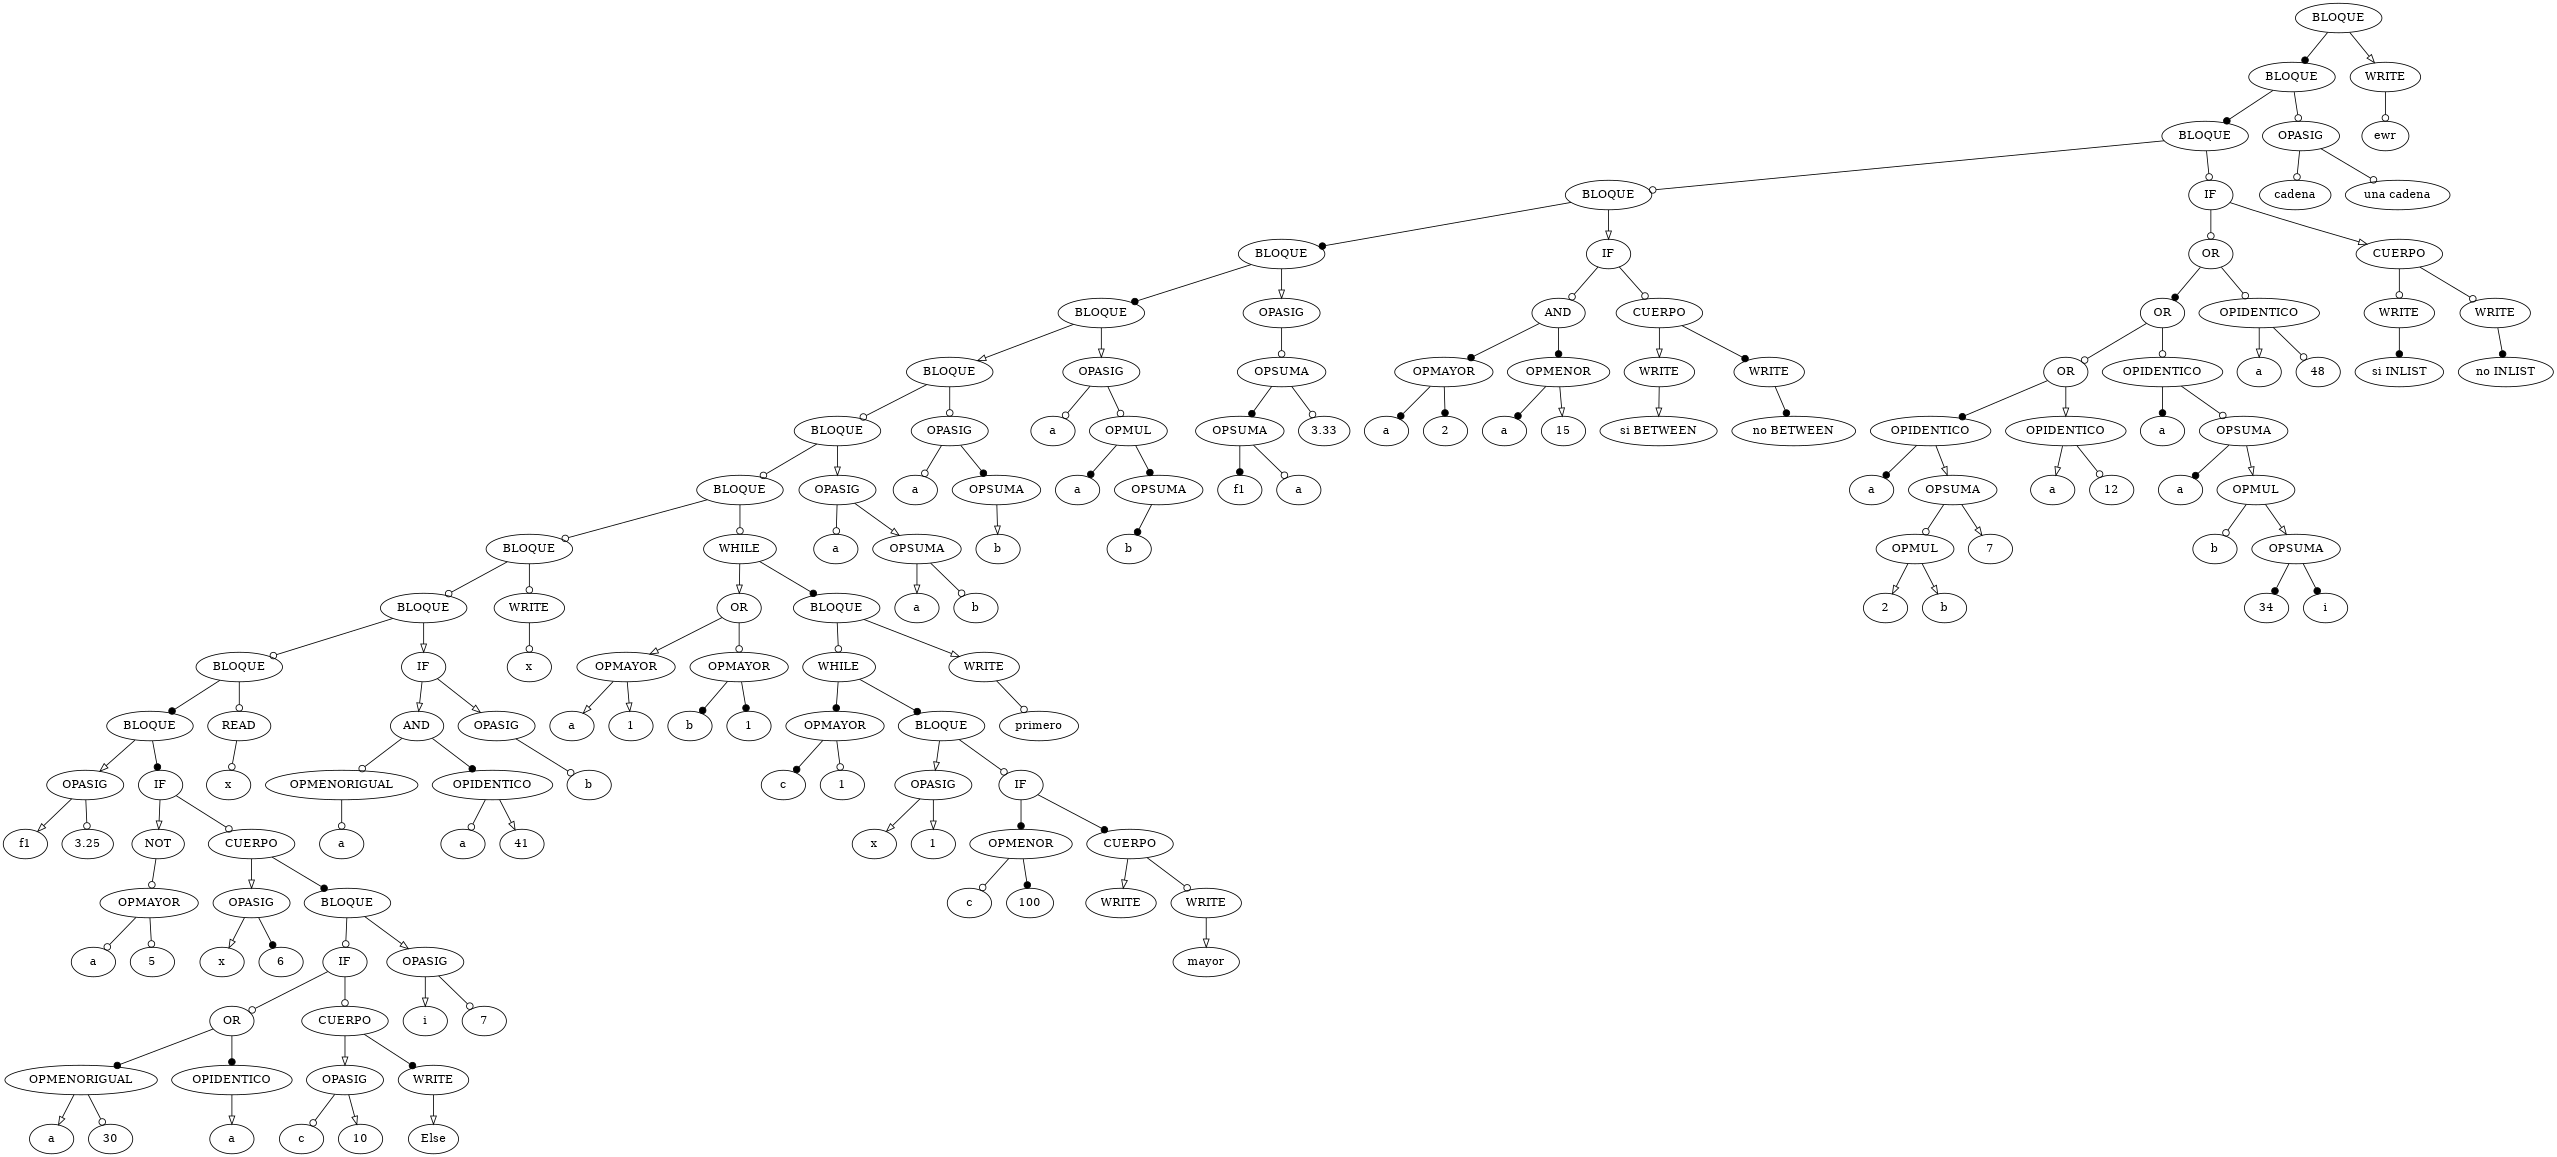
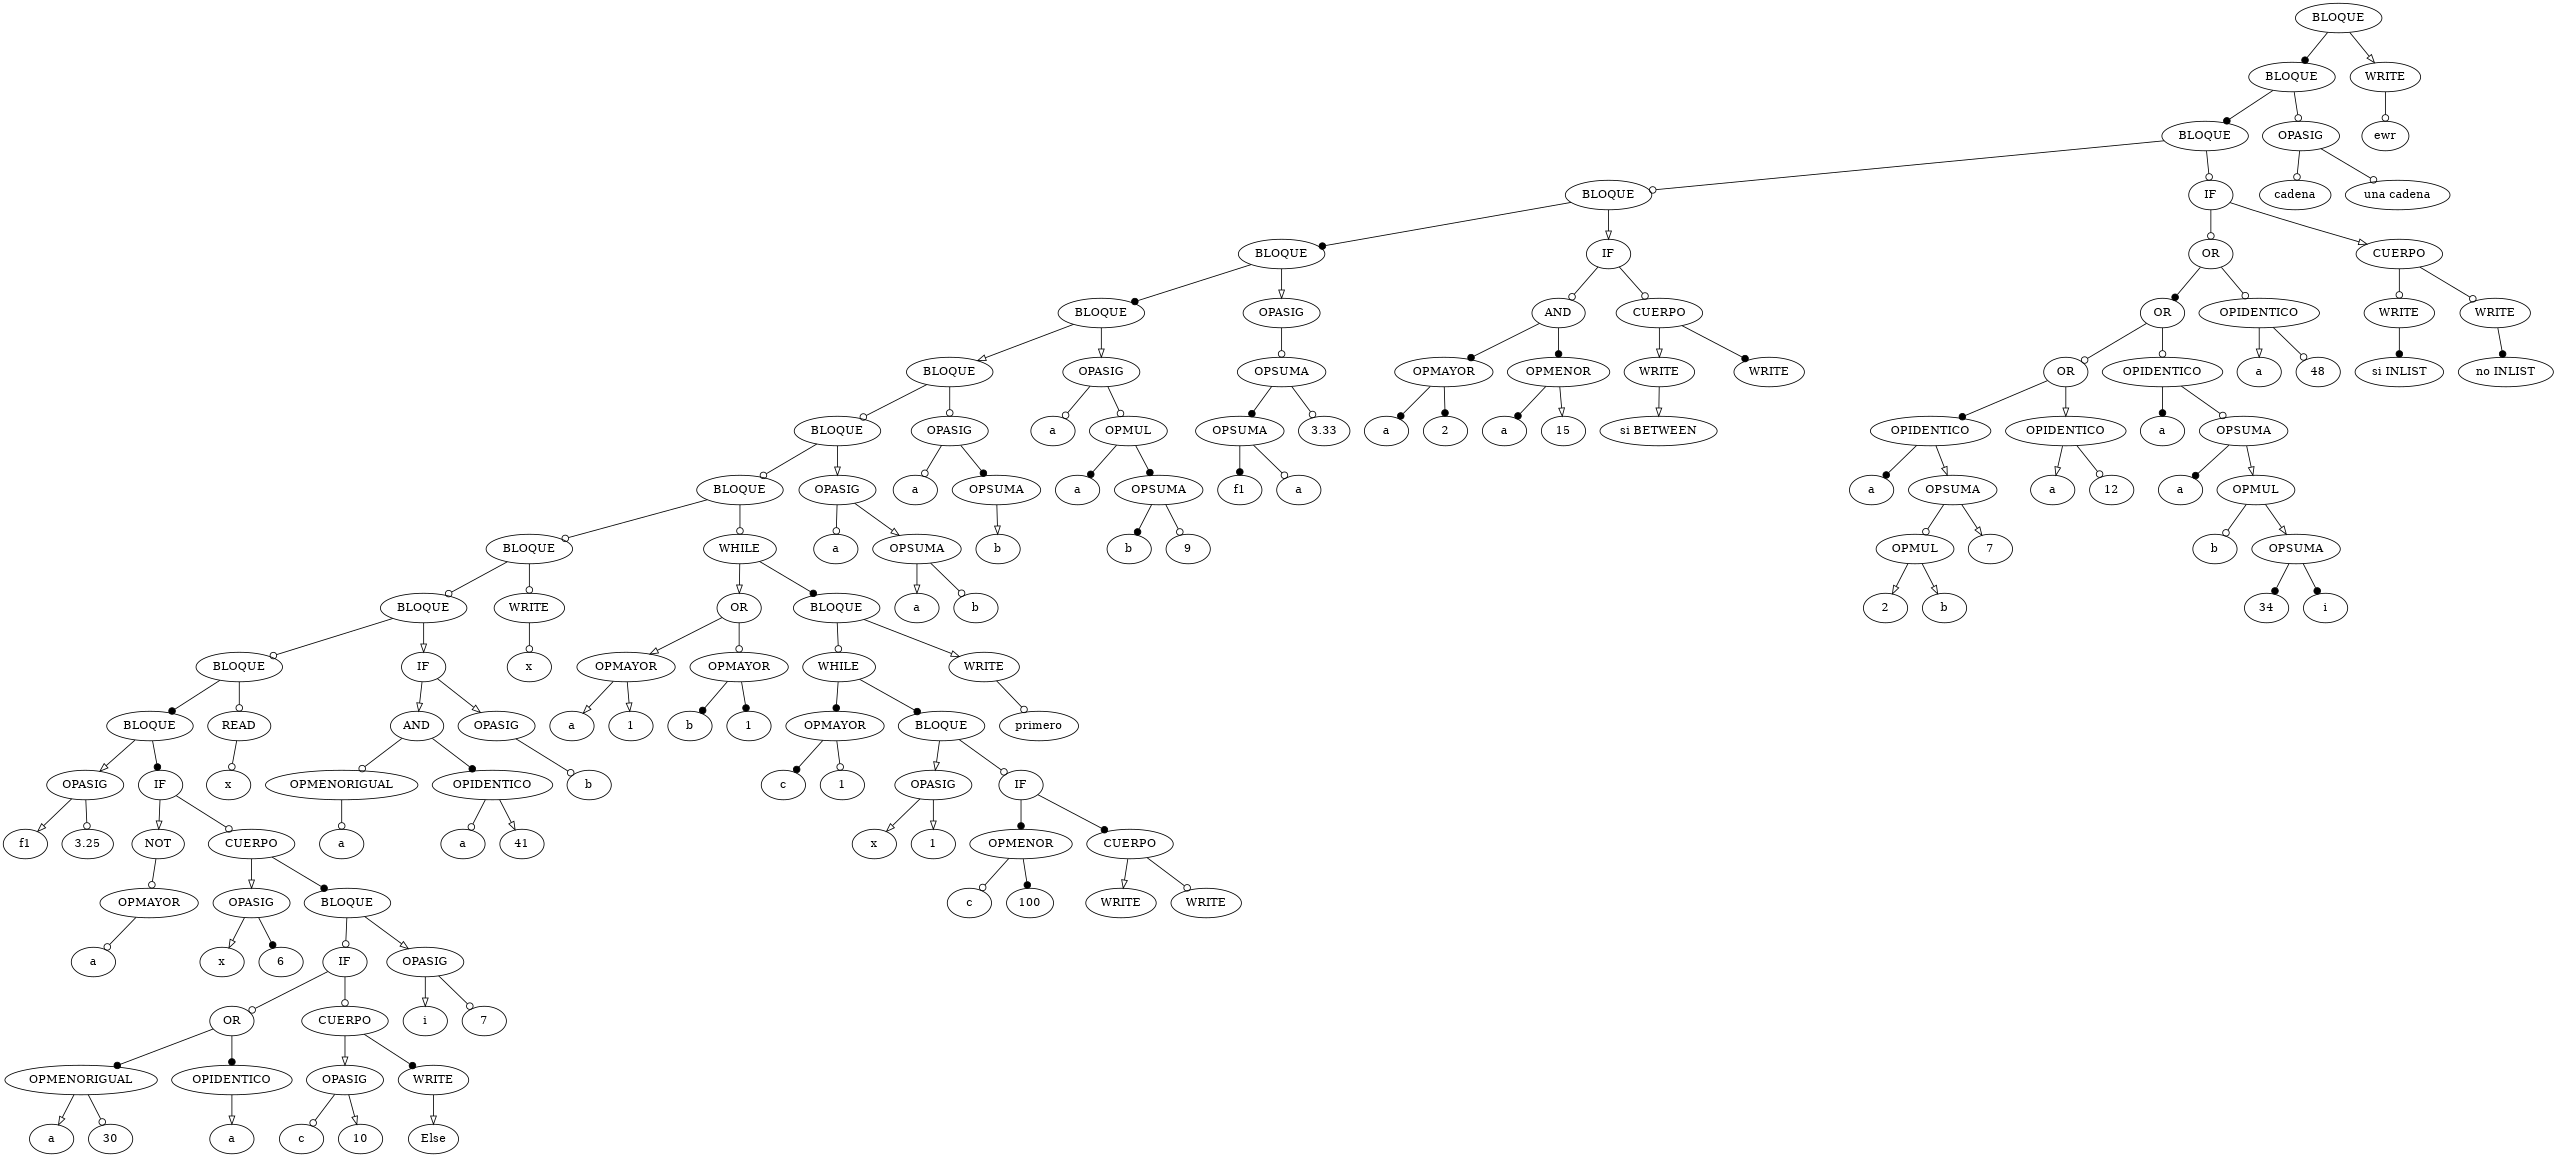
(1794, 431) -> none
none -> (1188, 549)
(152, 962) -> none
(1206, 962) -> none
